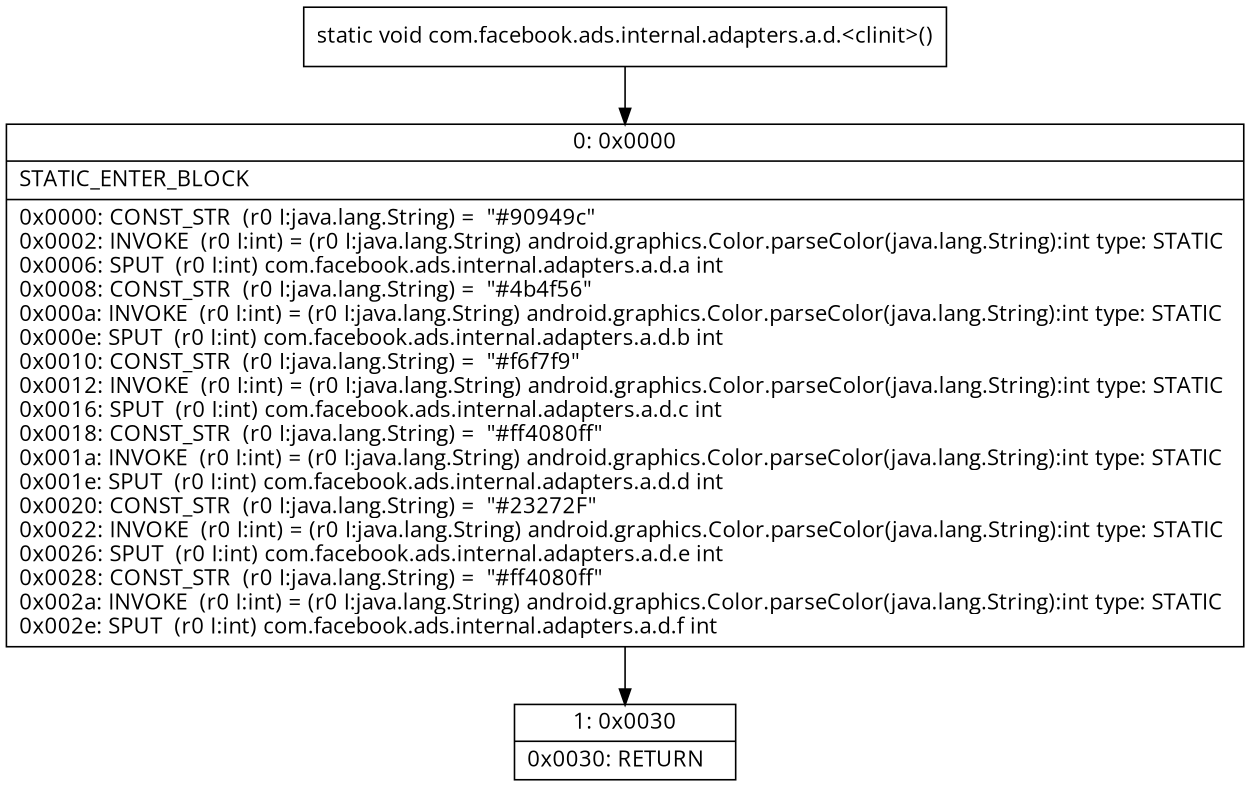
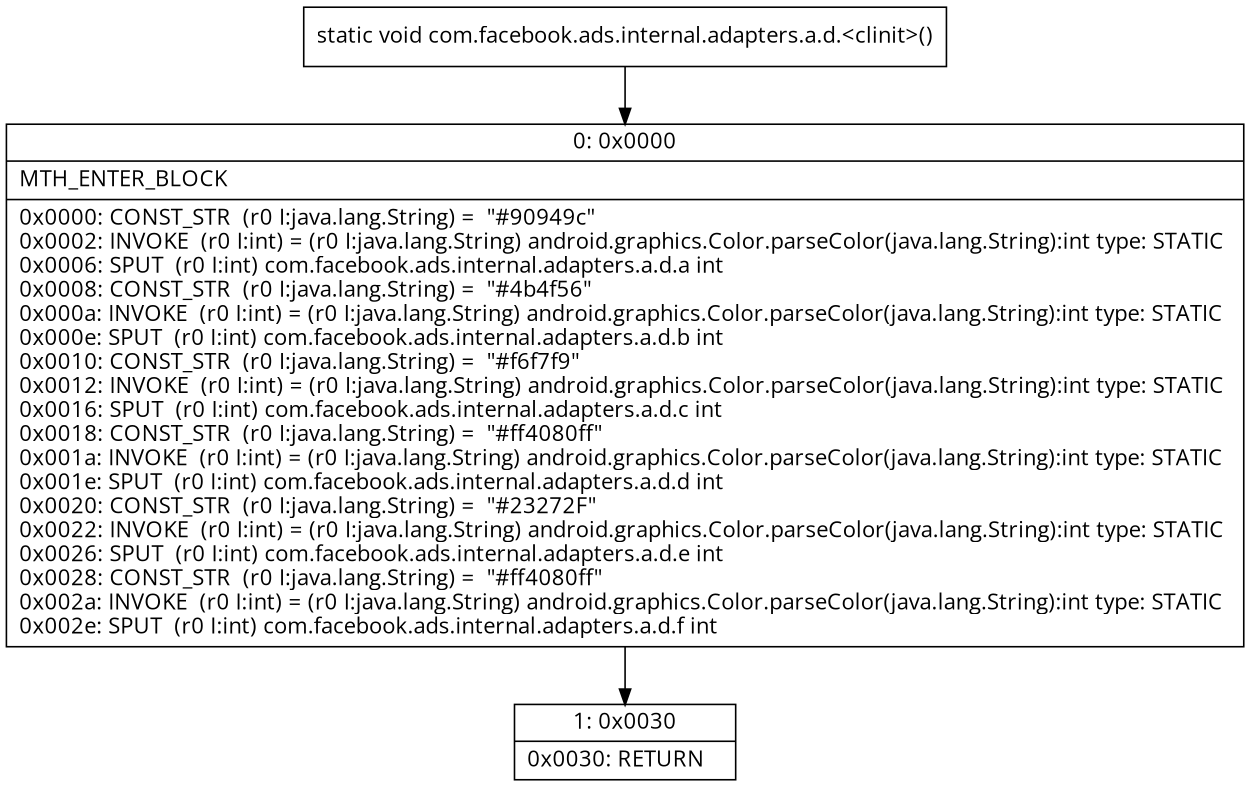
(135, 180) -> (123, 180)
